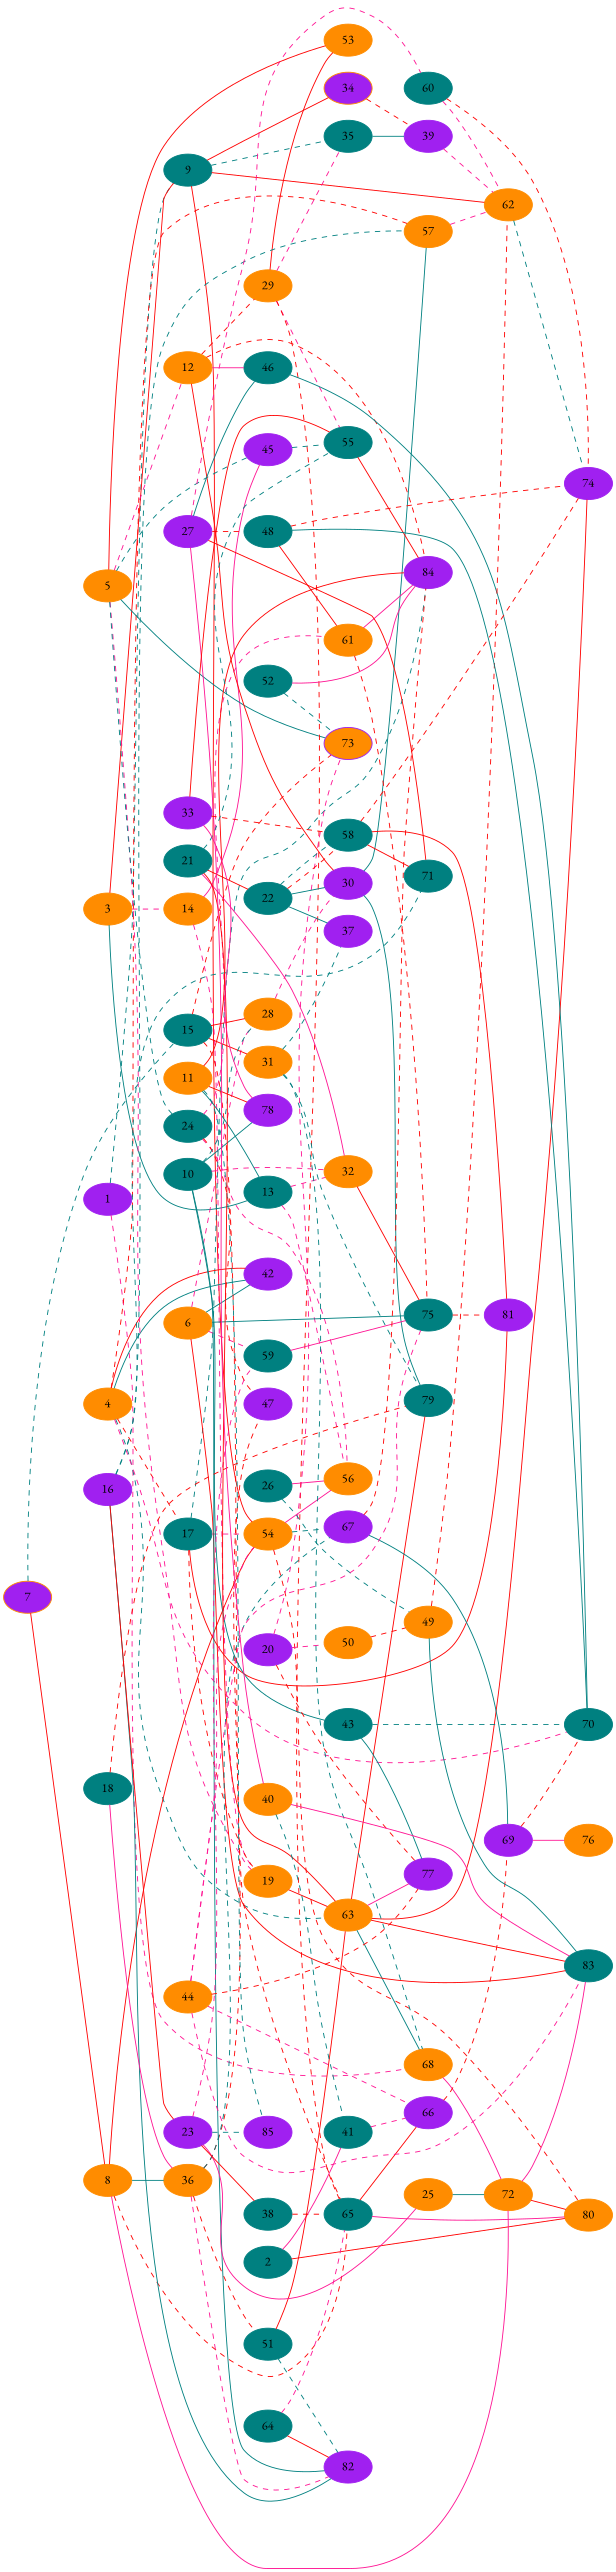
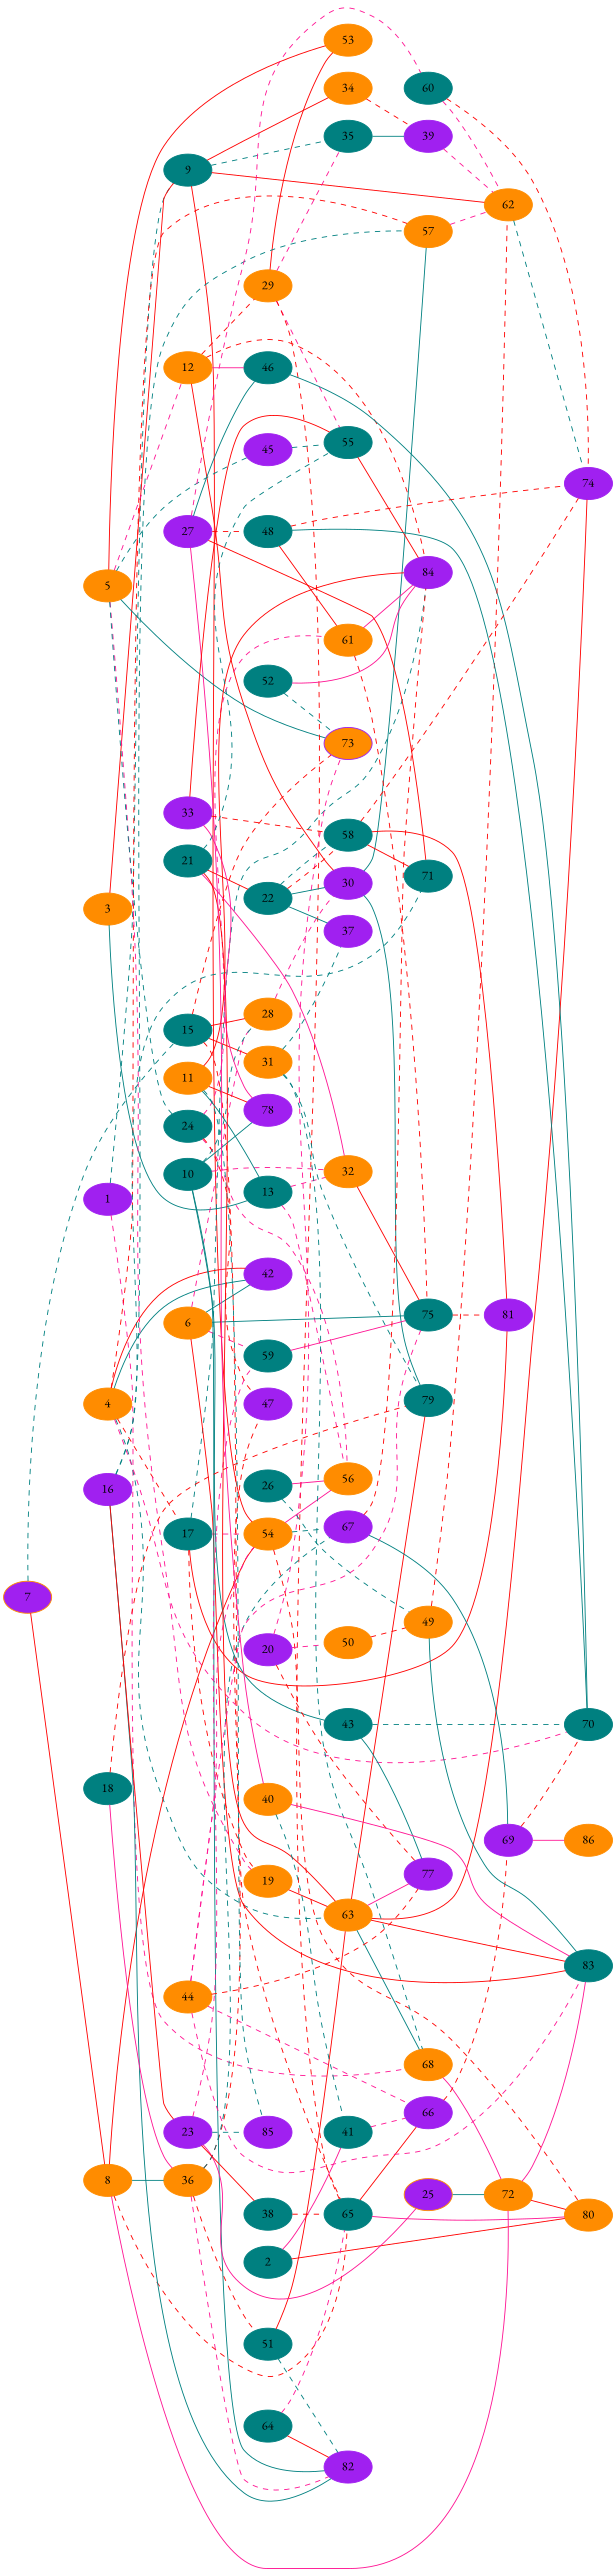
(348, 88) -> (348, 88)
(188, 909) -> none
(588, 1840) -> (588, 1840)
(428, 2195) -> (428, 2195)
